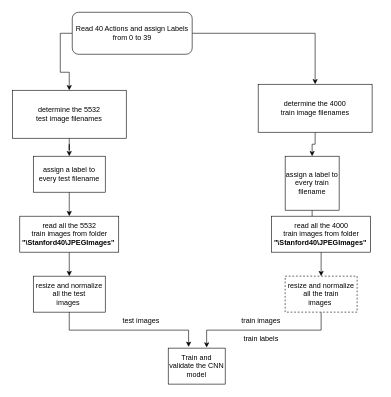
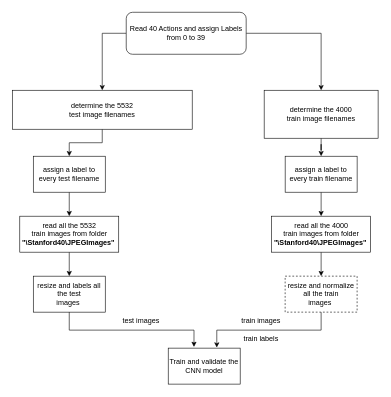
(132, 33) -> (186, 33)
(315, 108) -> (321, 114)
(69, 114) -> (102, 110)
(312, 183) -> (321, 174)
(69, 294) -> (69, 294)
(197, 366) -> (204, 366)
